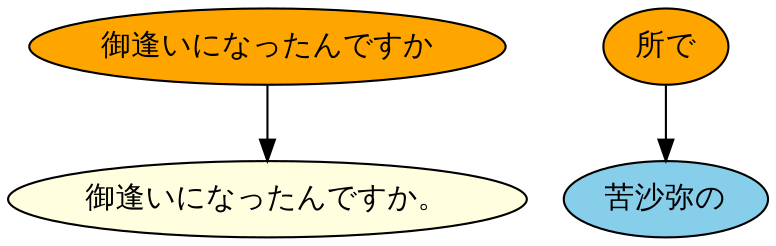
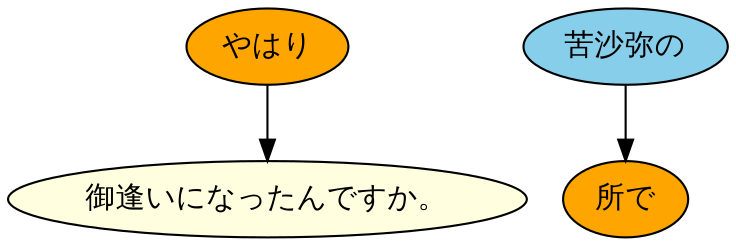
(267, 47) -> (267, 47)
(666, 113) -> (626, 113)
